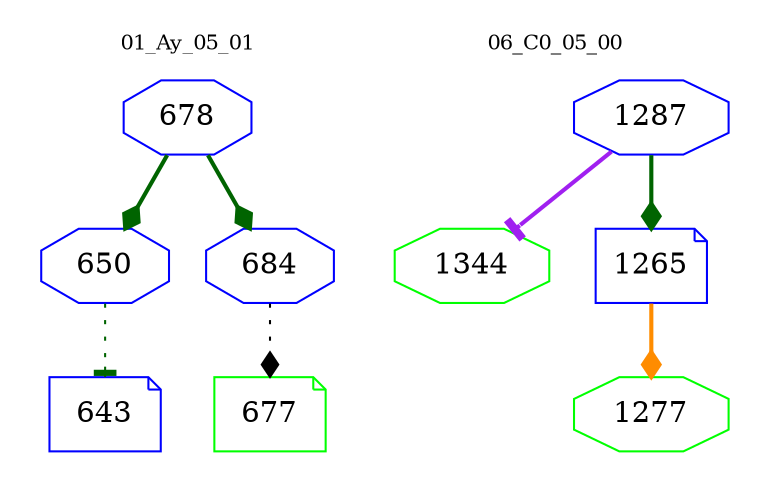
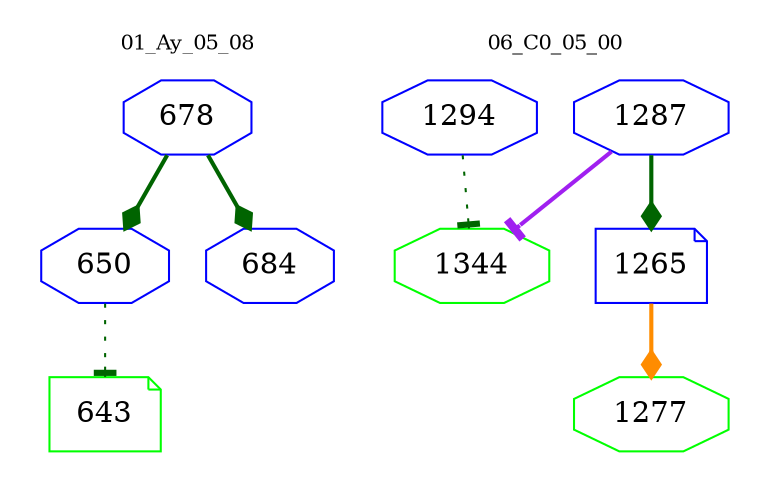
(188, 44) -> (188, 44)
none -> (460, 117)
(105, 414) -> (105, 414)
(270, 414) -> none
